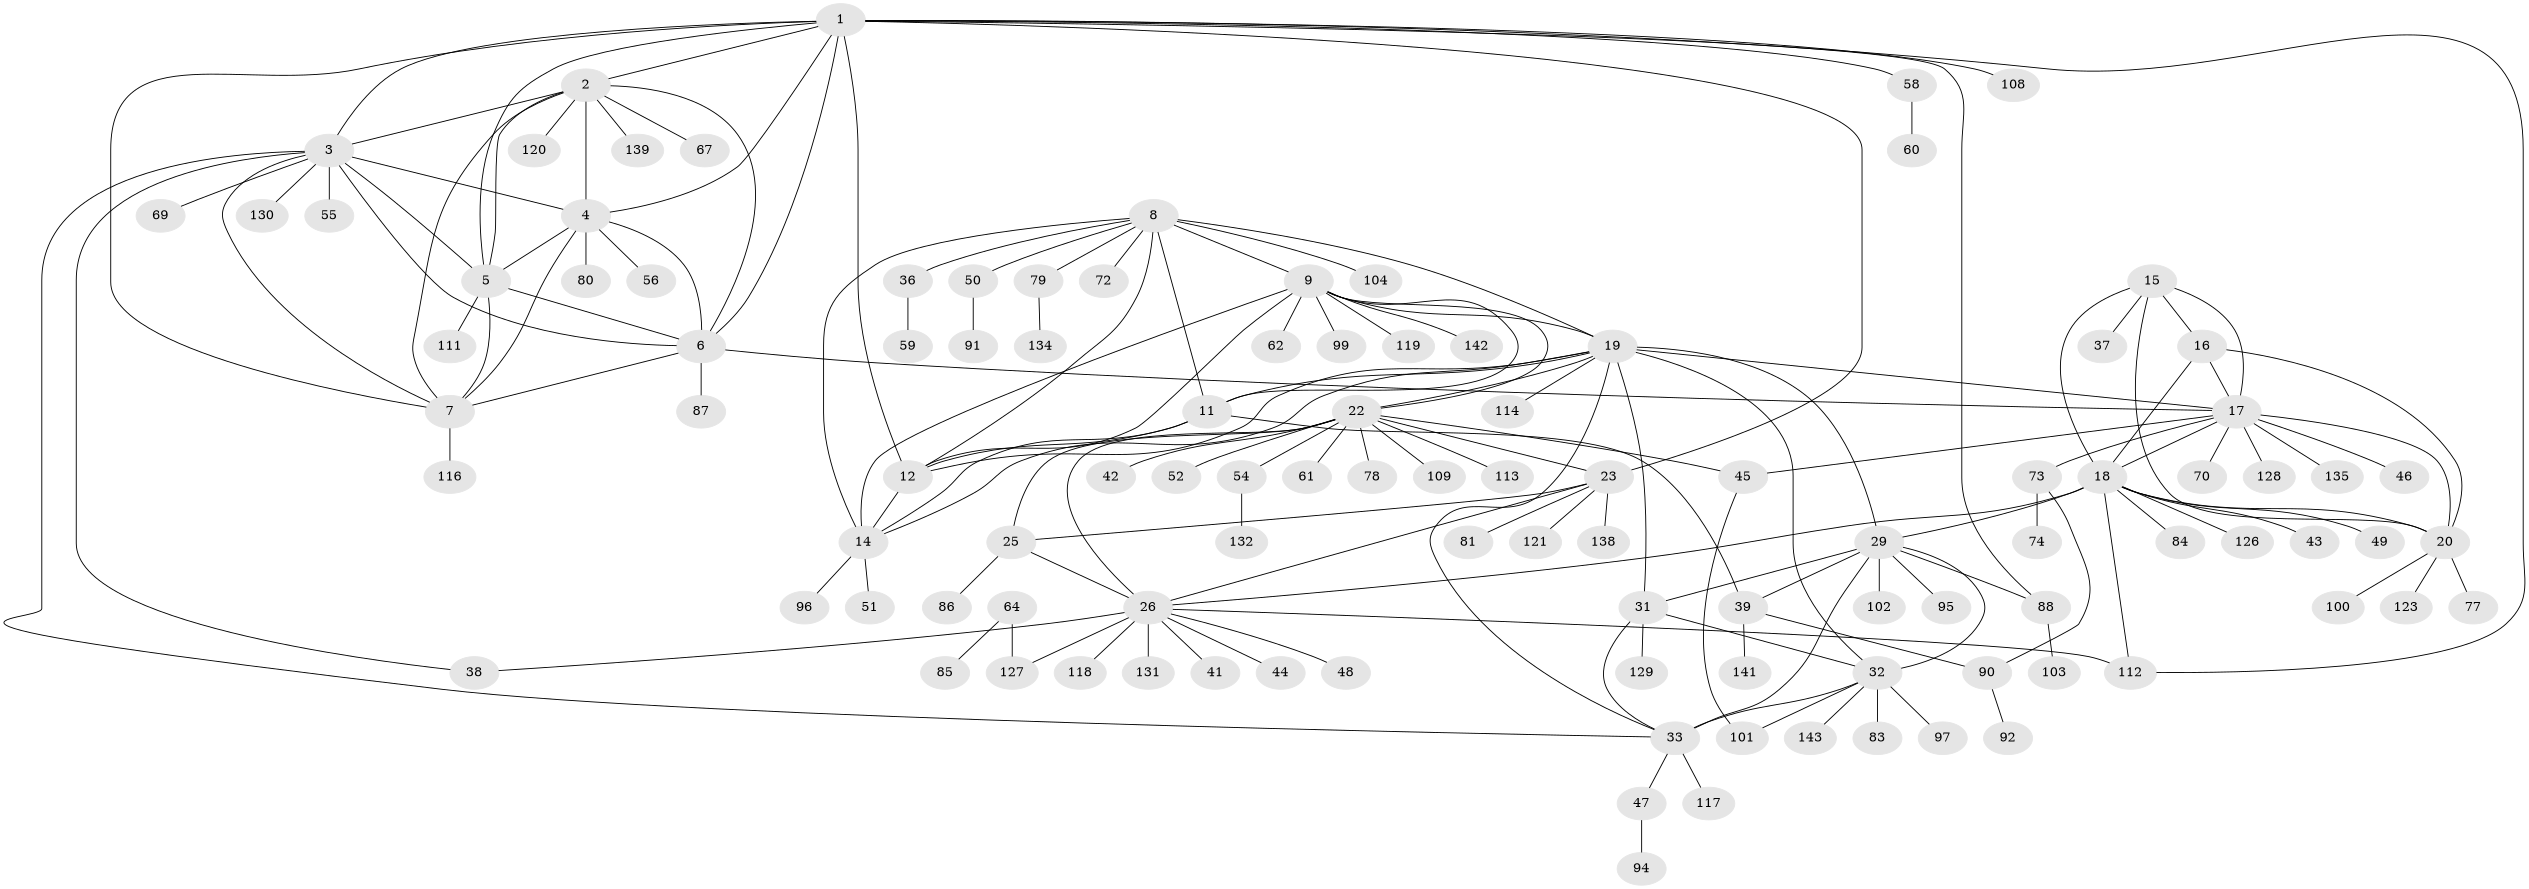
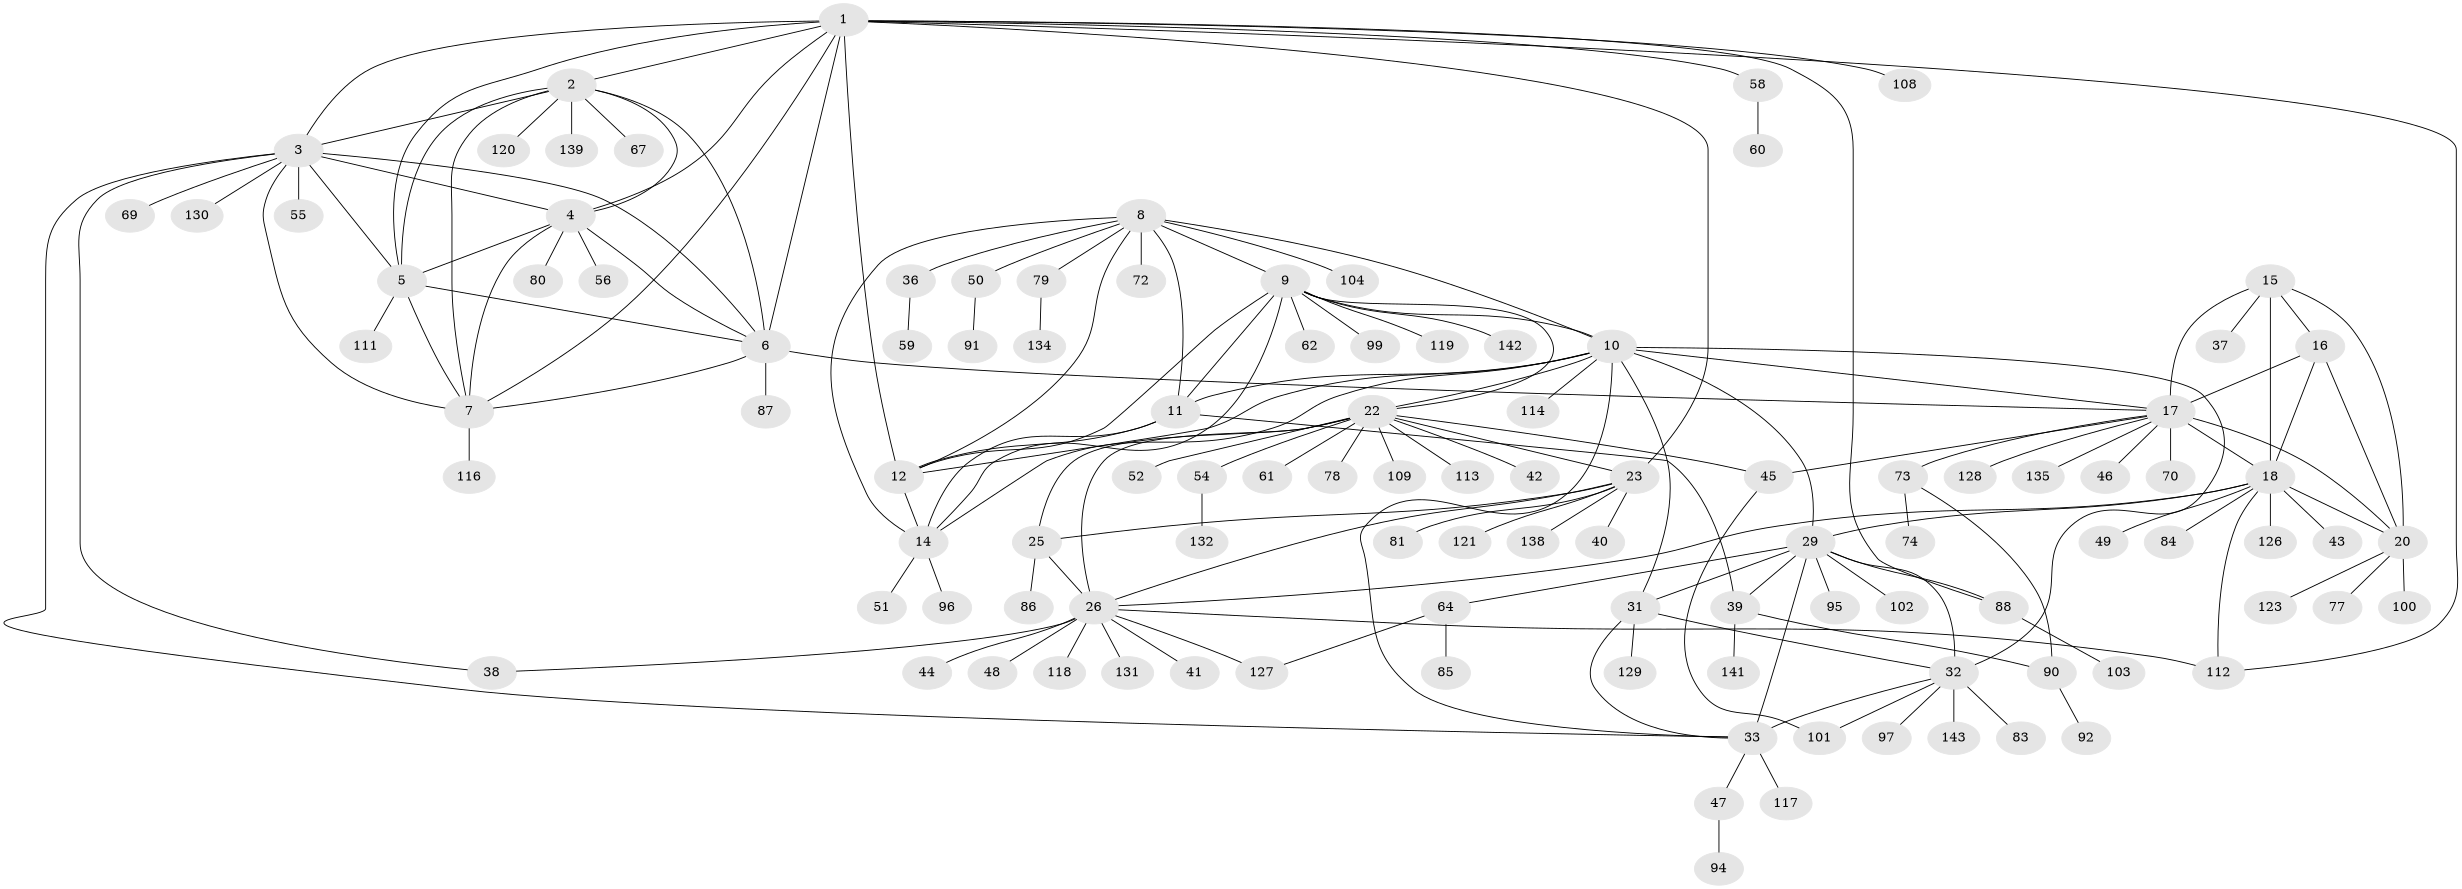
(1613, 346) -> (1612, 346)
none -> (1600, 542)
none -> (1628, 575)
